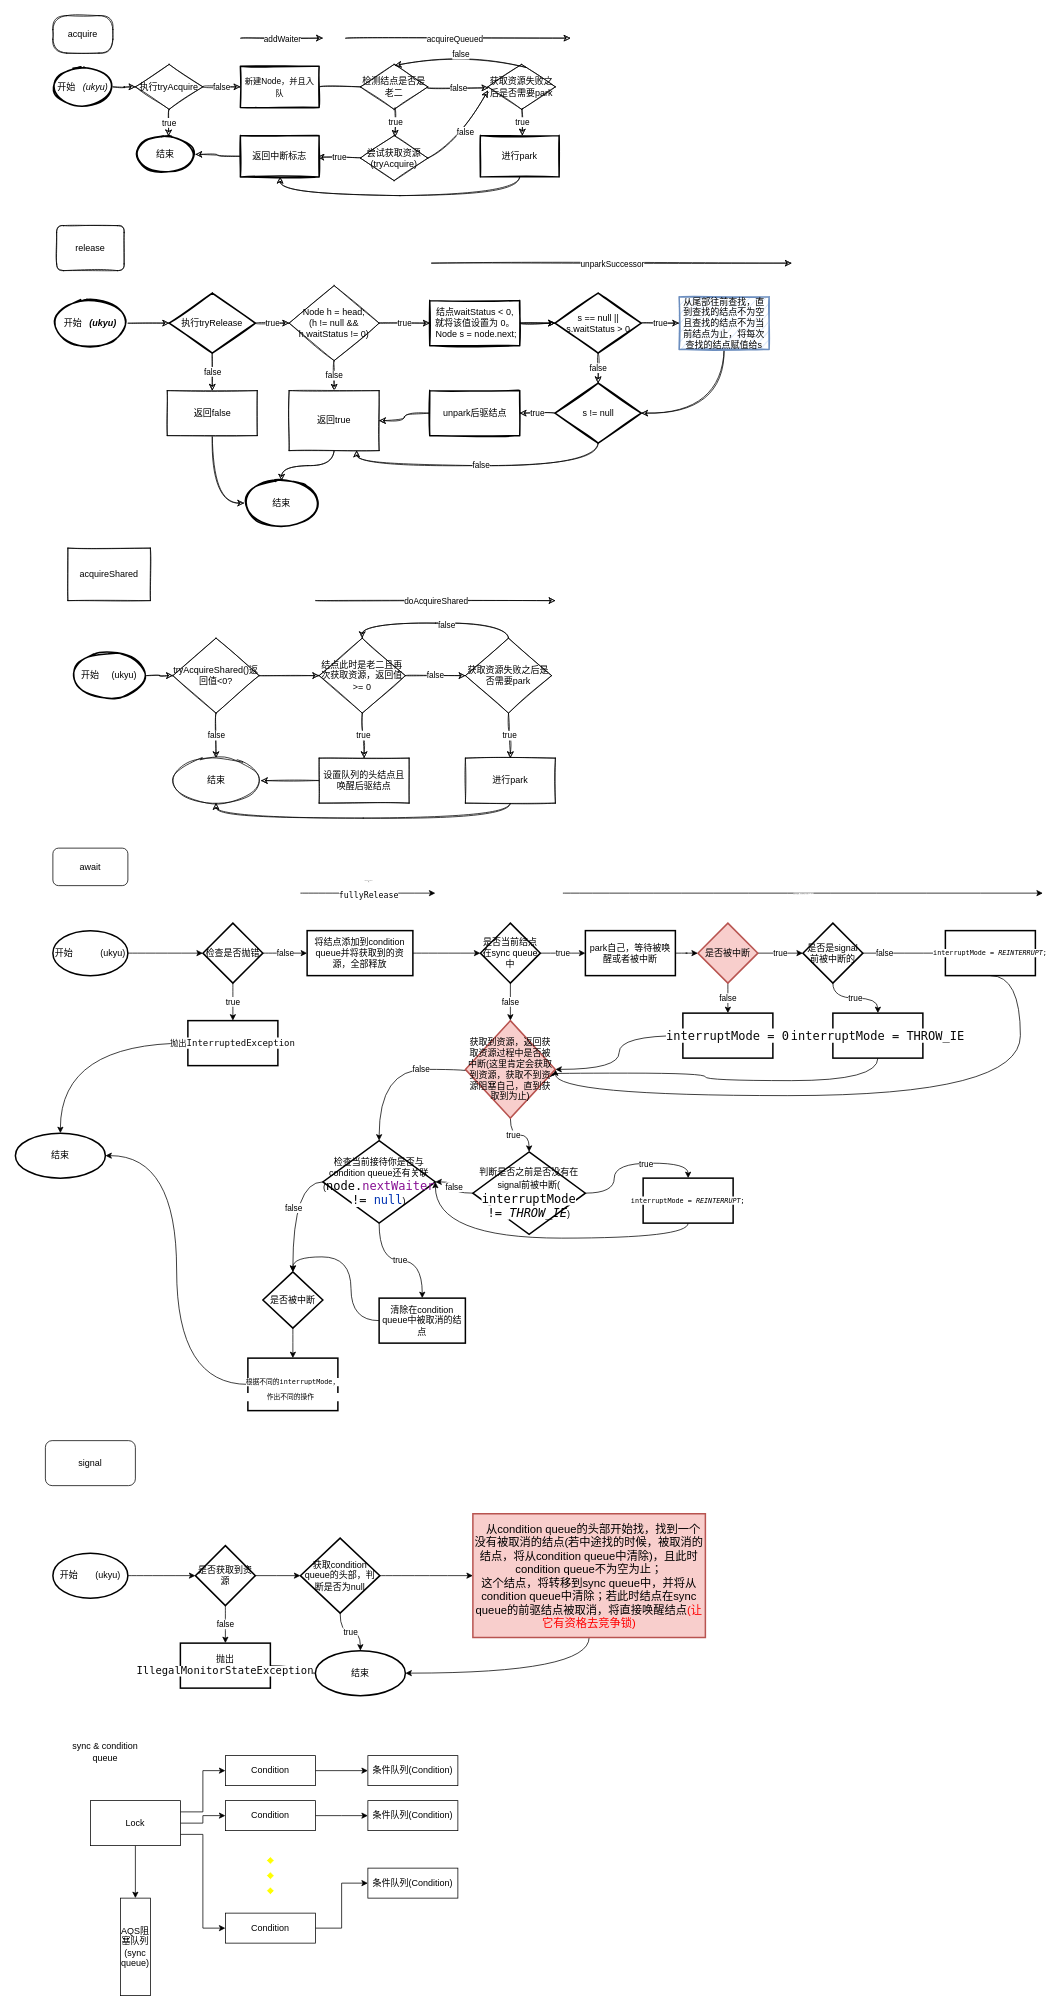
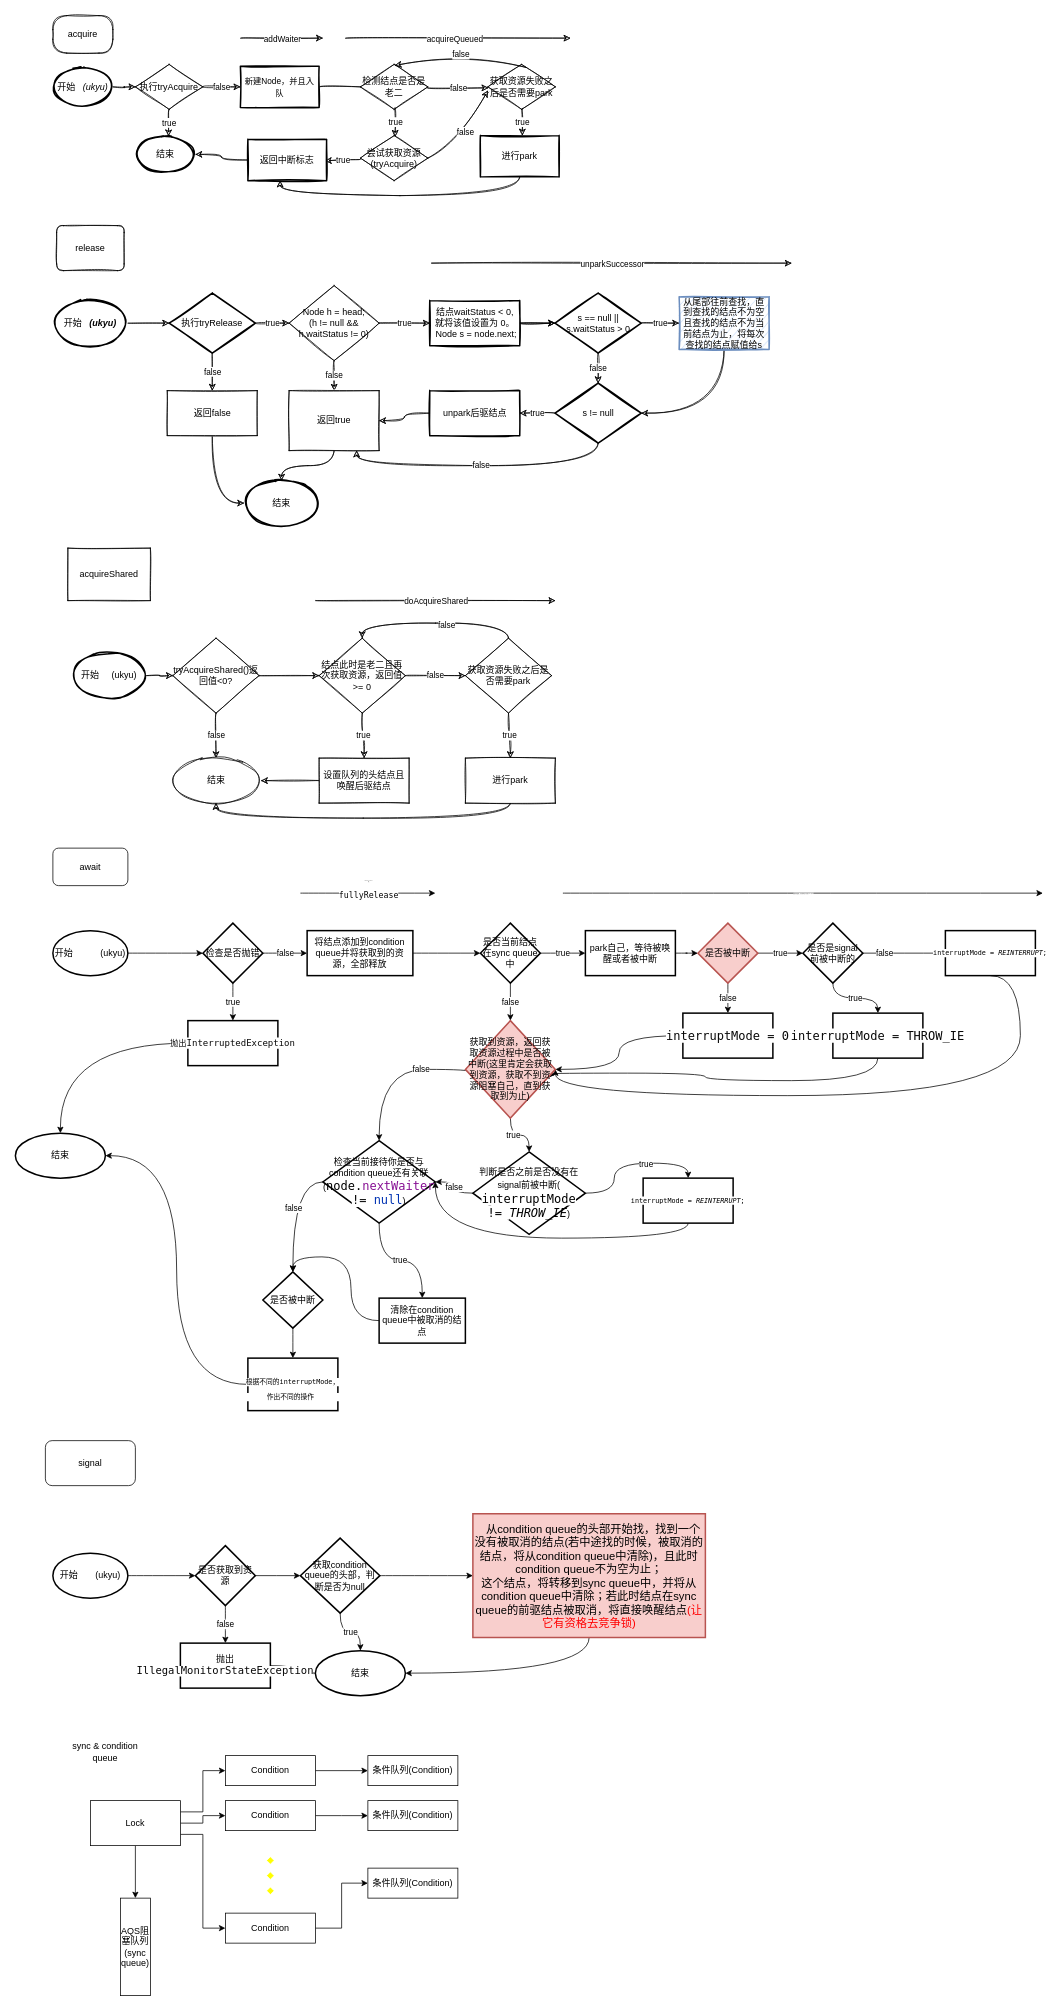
(280, 156) -> (287, 160)
